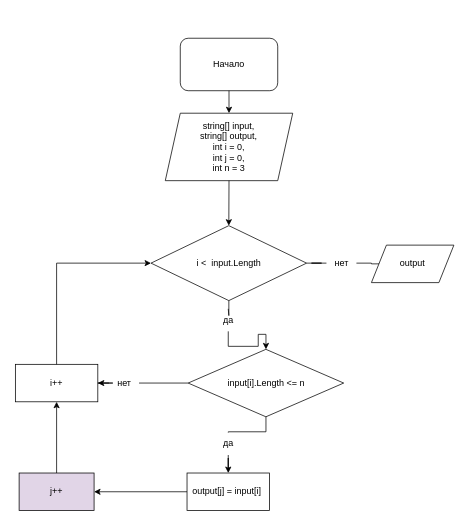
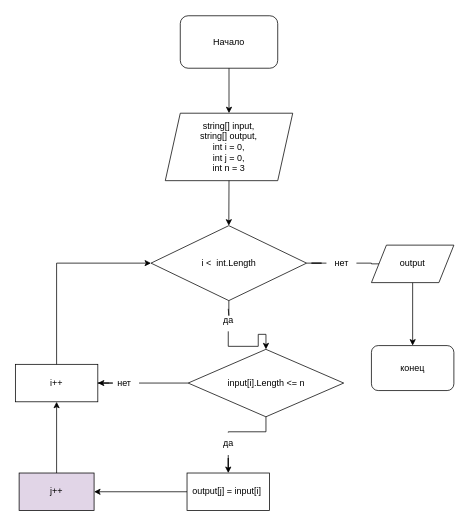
(229, 64) -> (229, 42)
(229, 263) -> (229, 263)
none -> (413, 311)
none -> (413, 368)
